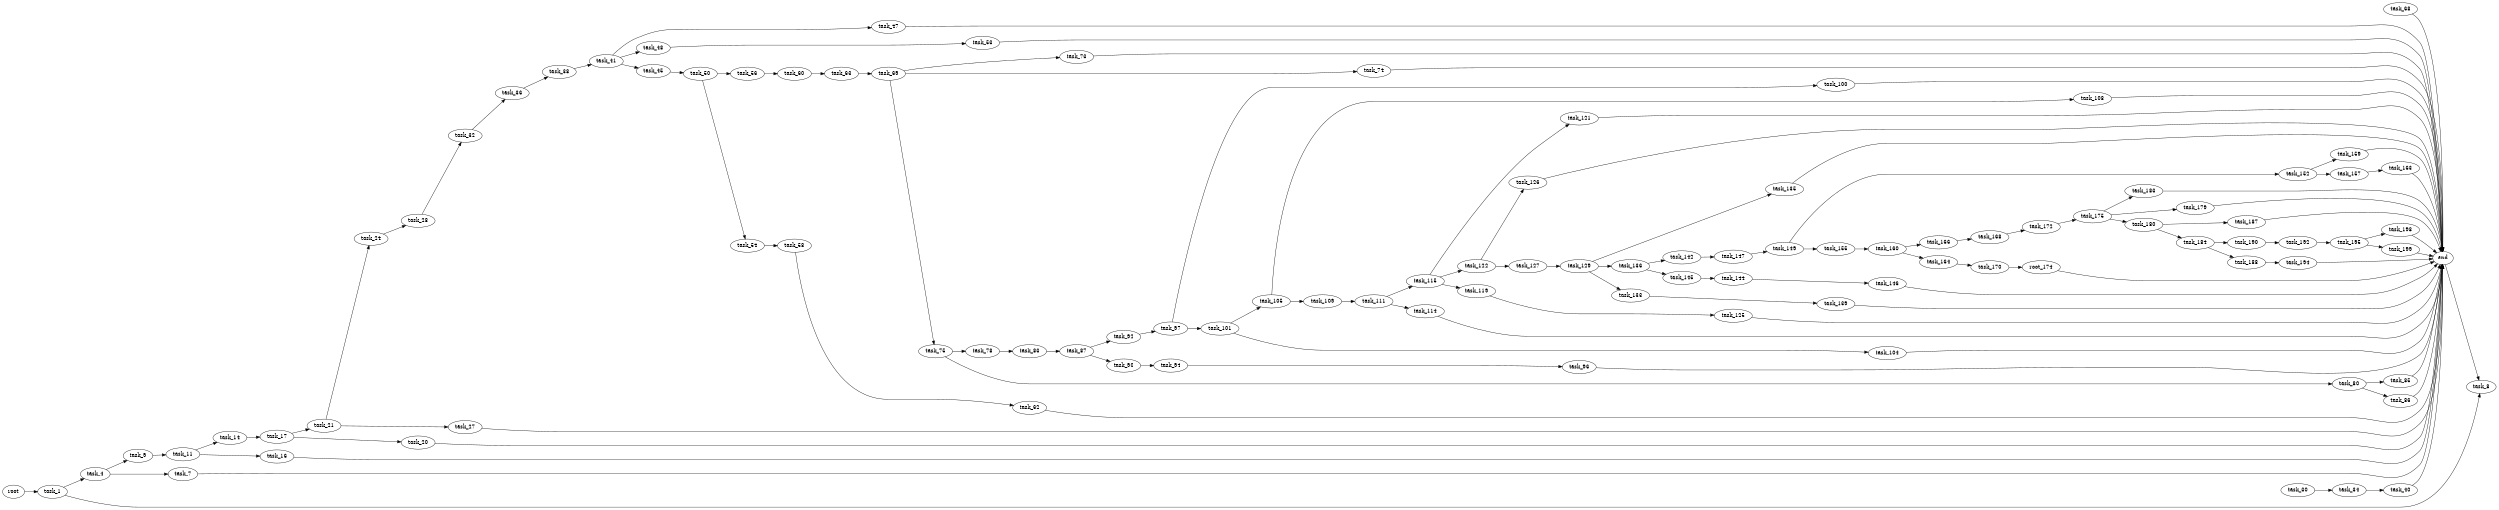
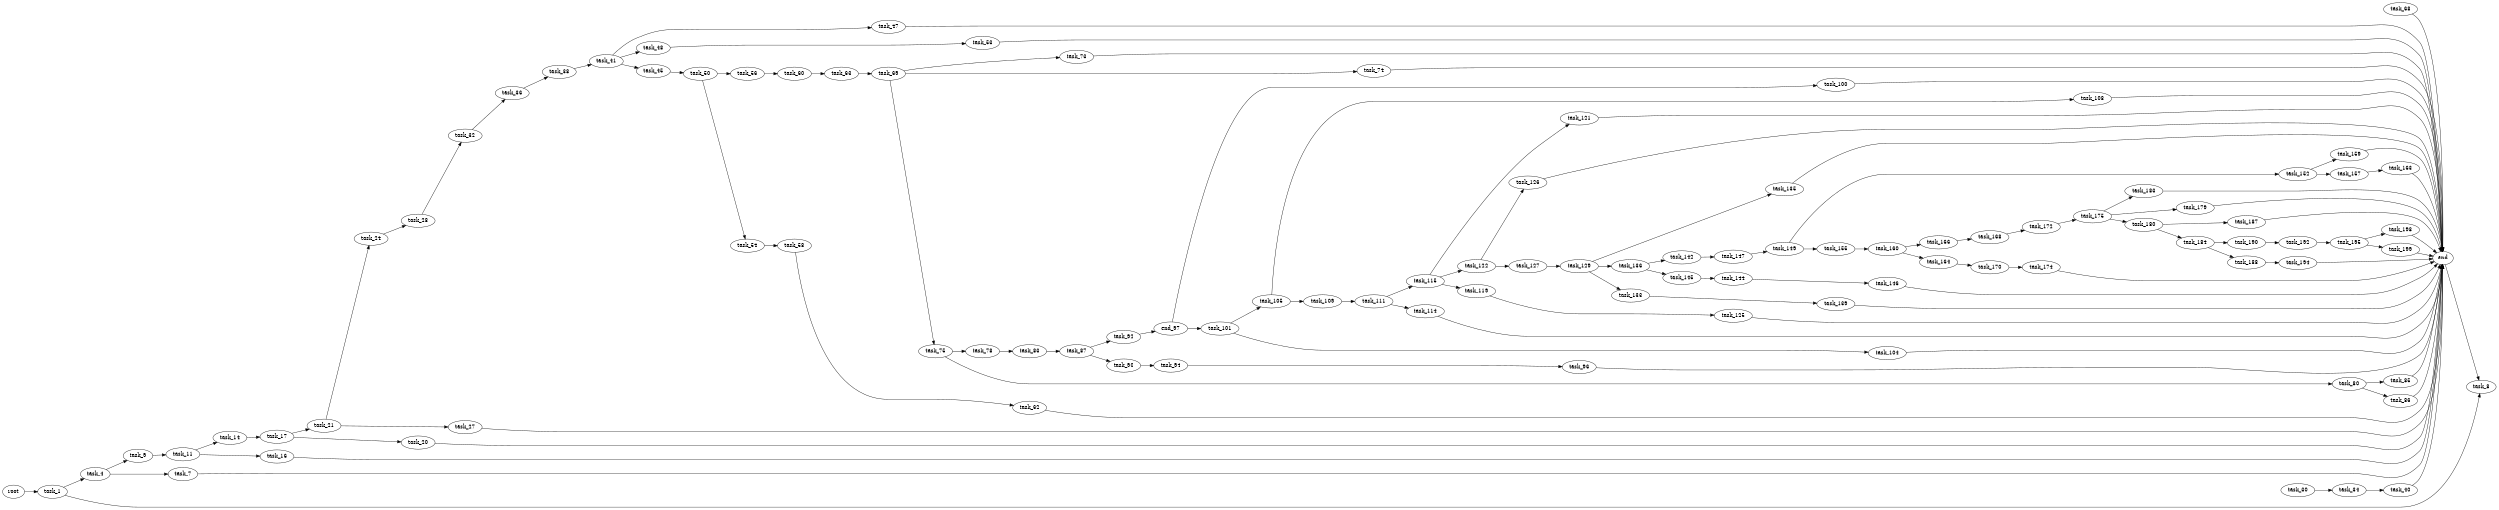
(2041, 267) -> (2041, 267)
(1171, 329) -> (1171, 329)
